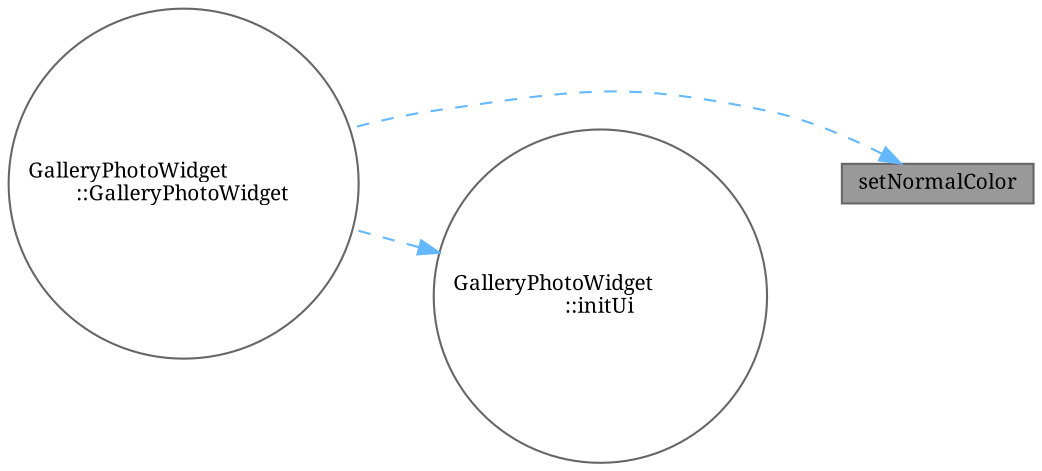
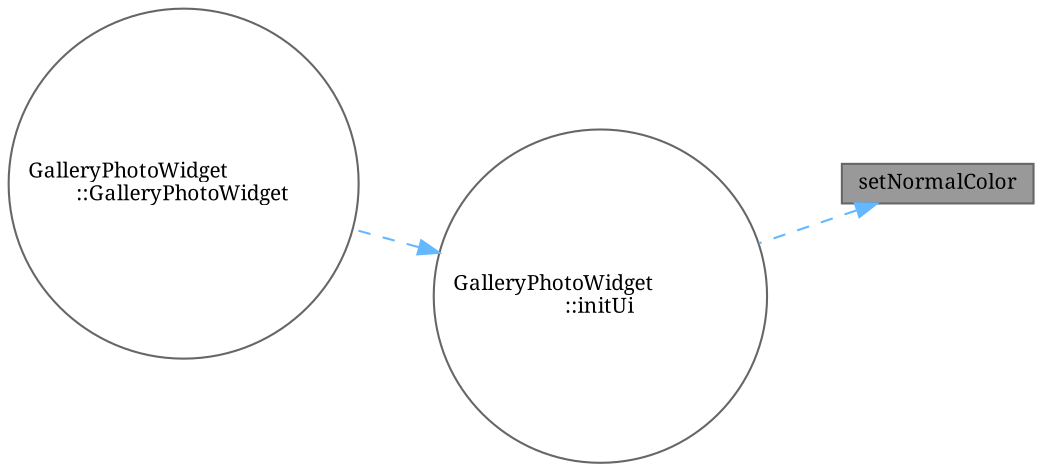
(620, 92) -> (808, 227)
